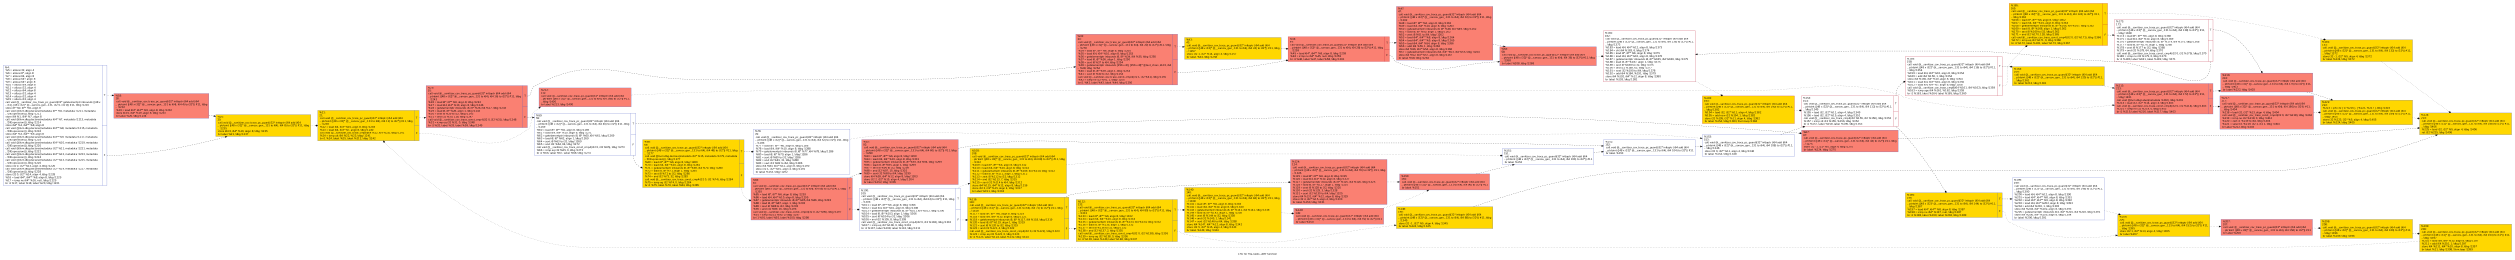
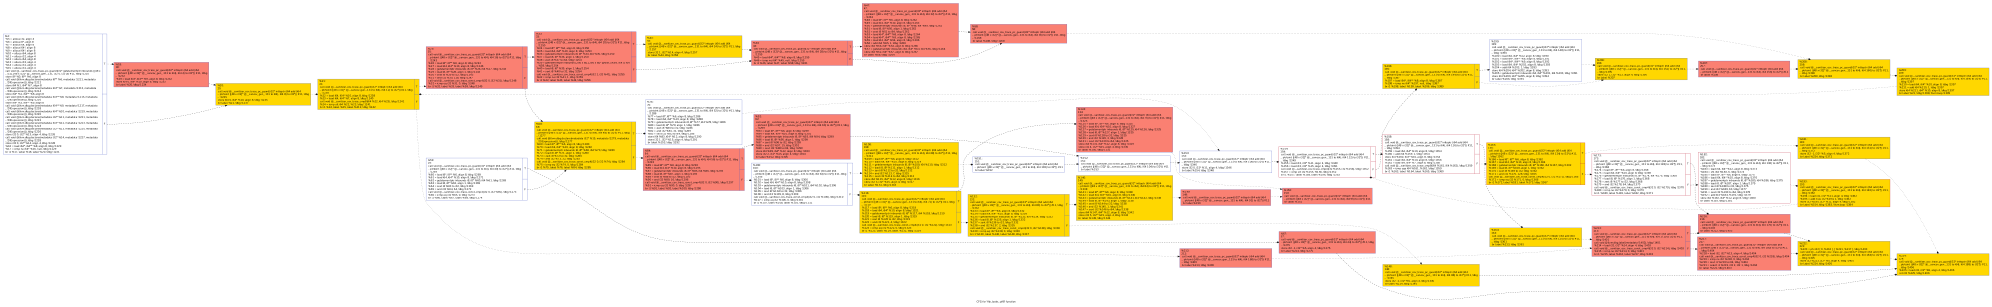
(1339, 49) -> (802, 53)
(1599, 56) -> (1439, 34)
(530, 117) -> (530, 106)
(1494, 169) -> none
